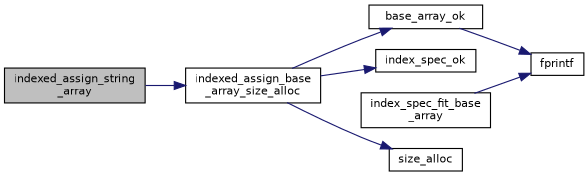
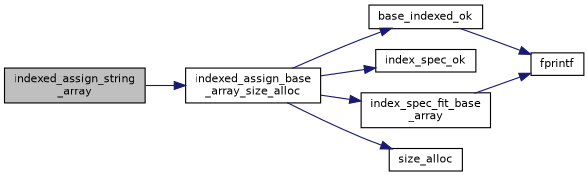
(426, 17) -> (426, 17)
none -> (335, 97)
